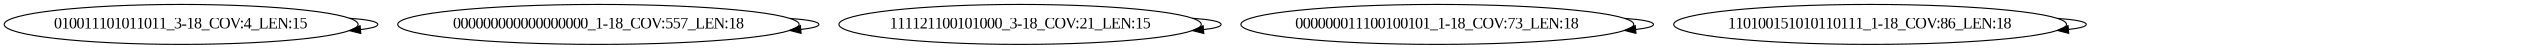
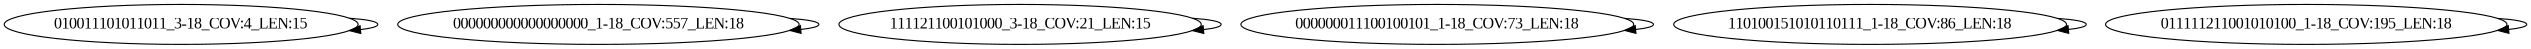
none -> (2306, 24)
